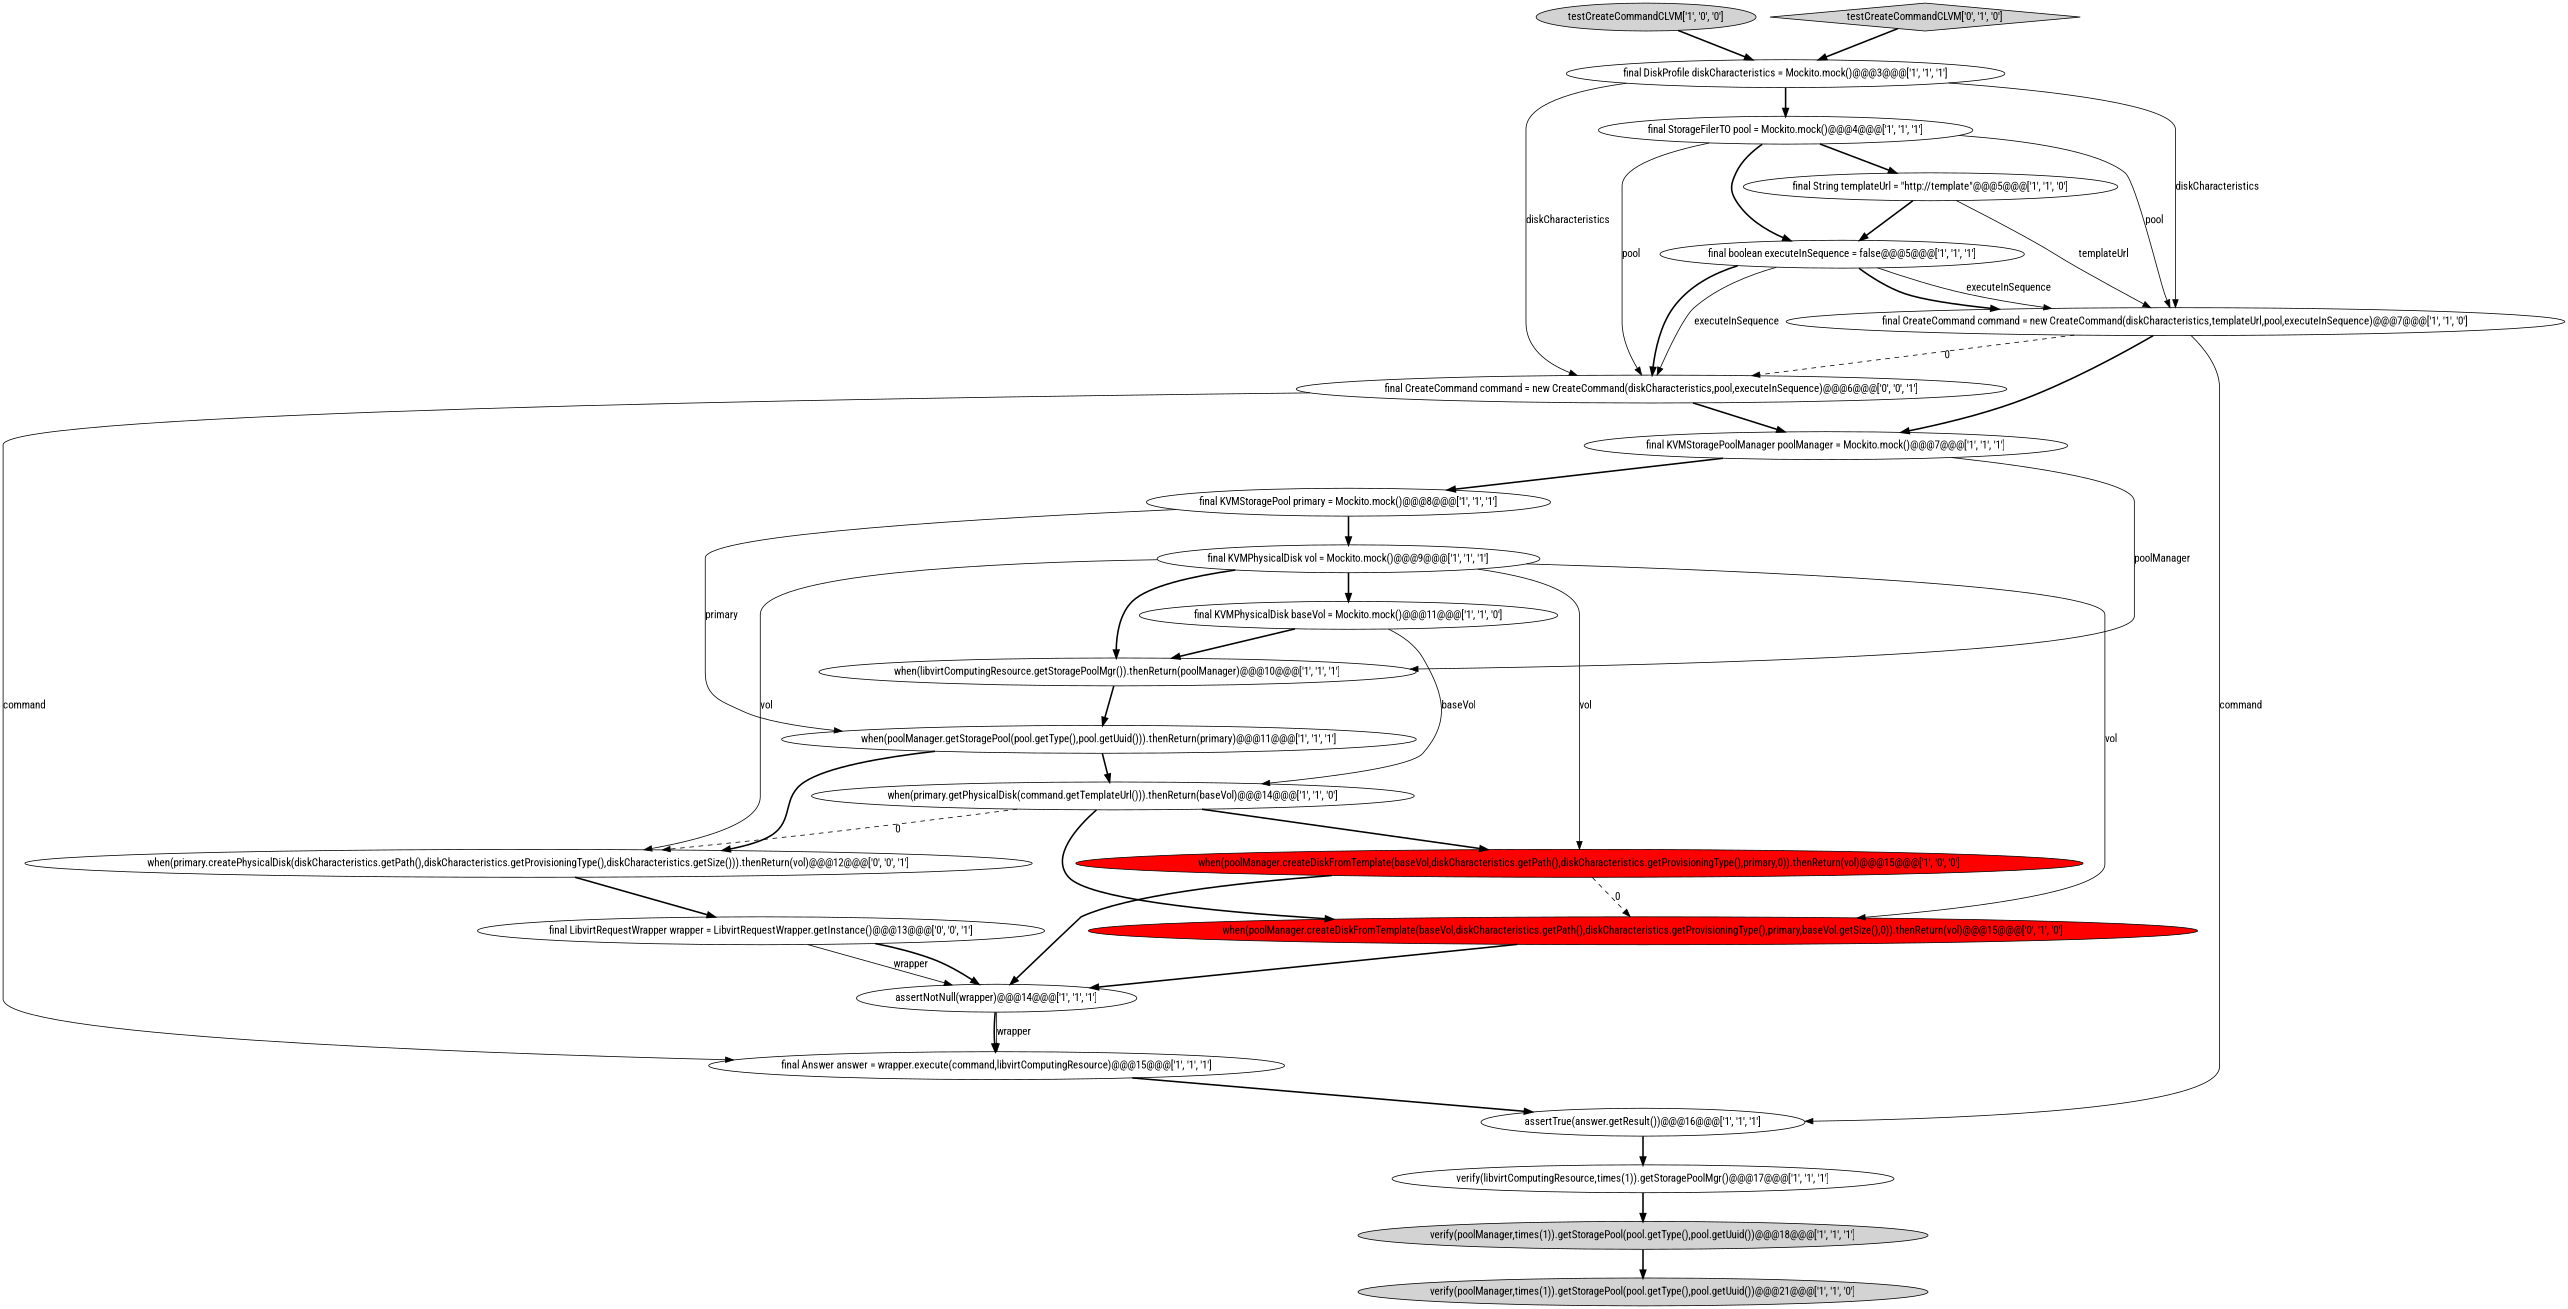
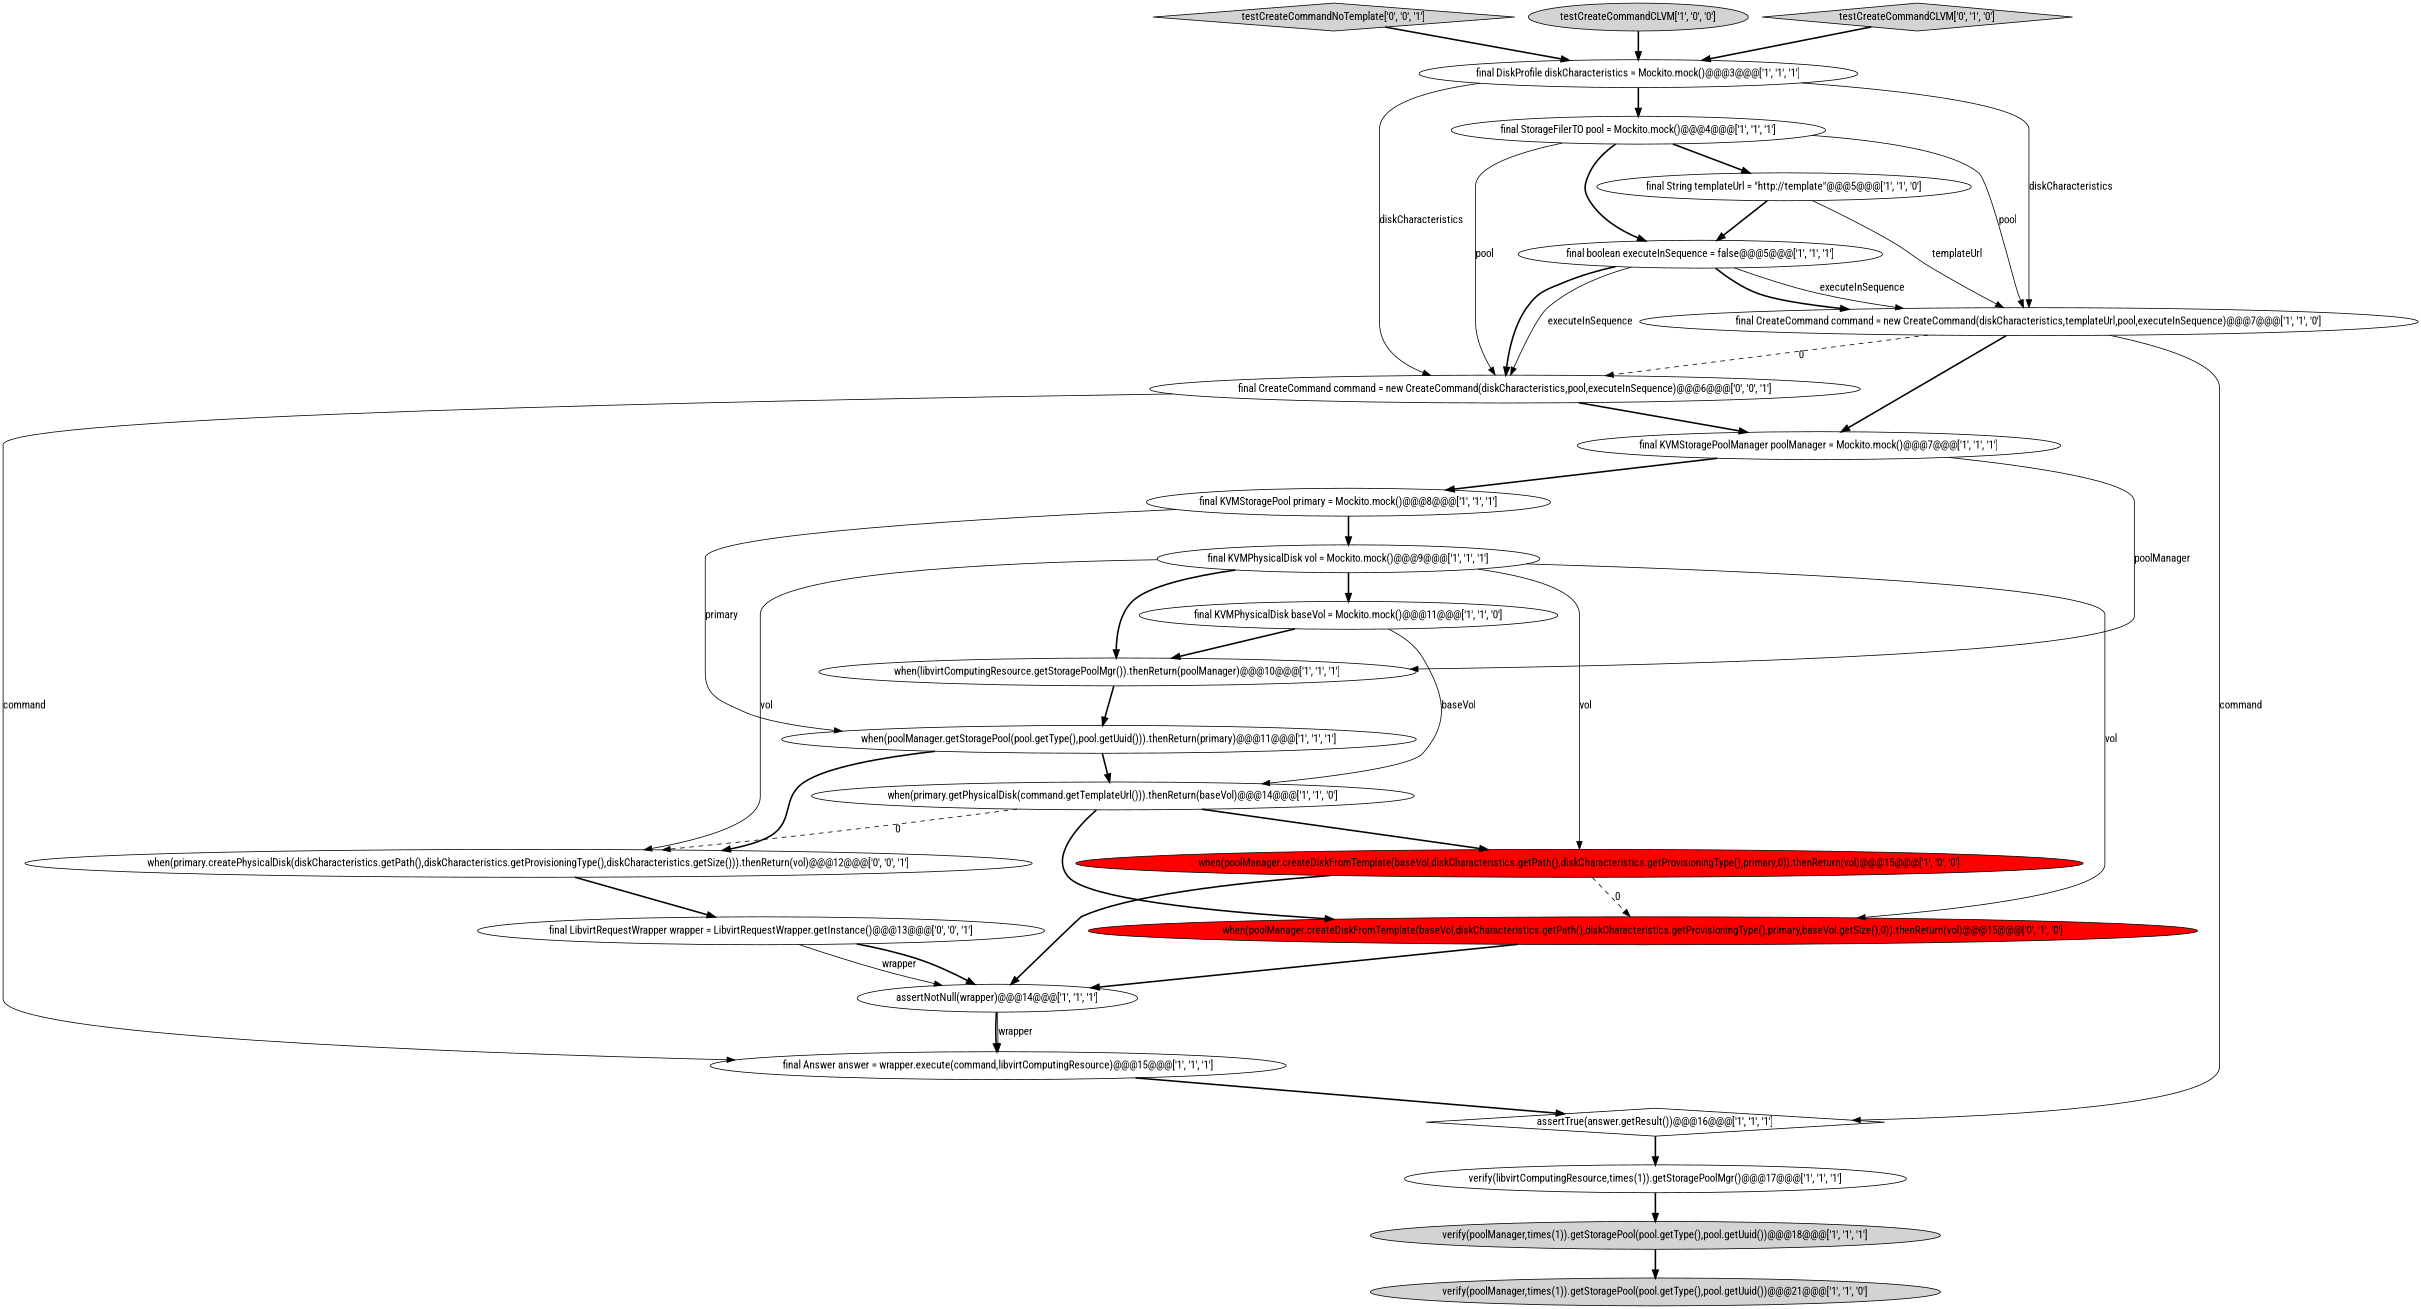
none -> (1334, 17)
(1643, 1122) -> (1655, 1122)
